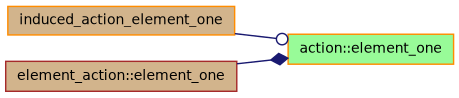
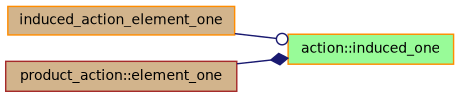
(371, 49) -> (371, 49)
(121, 76) -> (121, 76)
